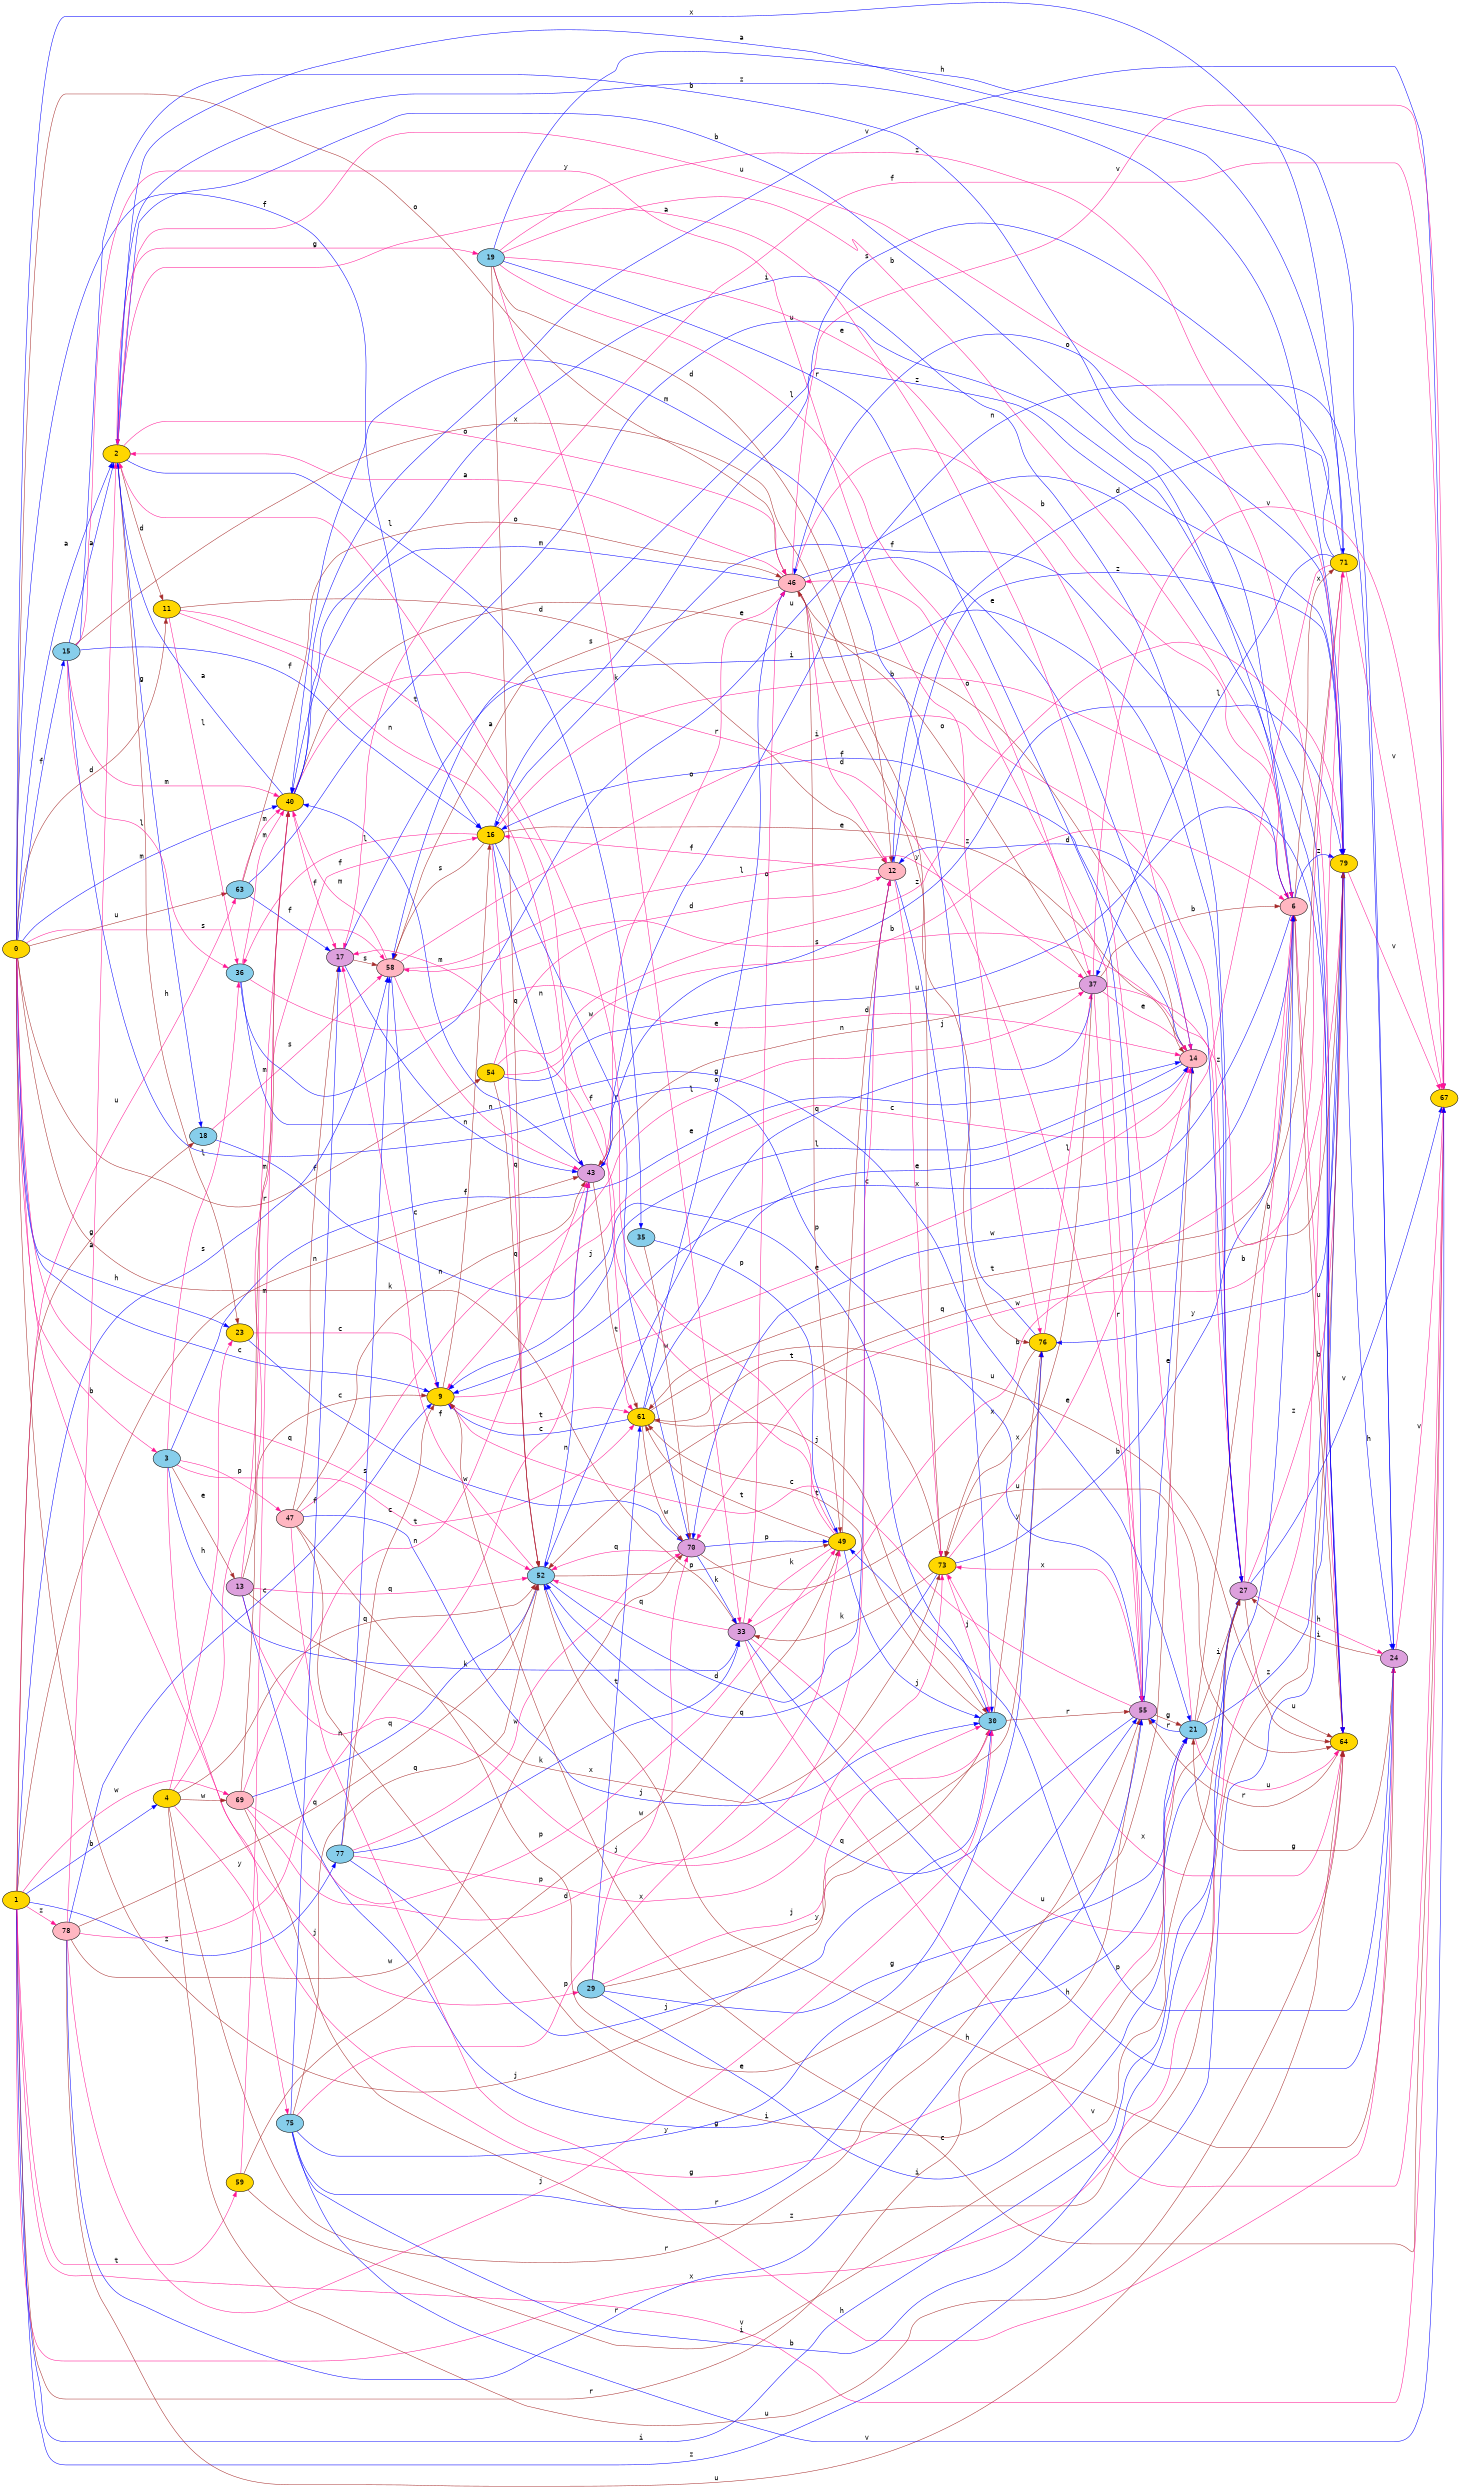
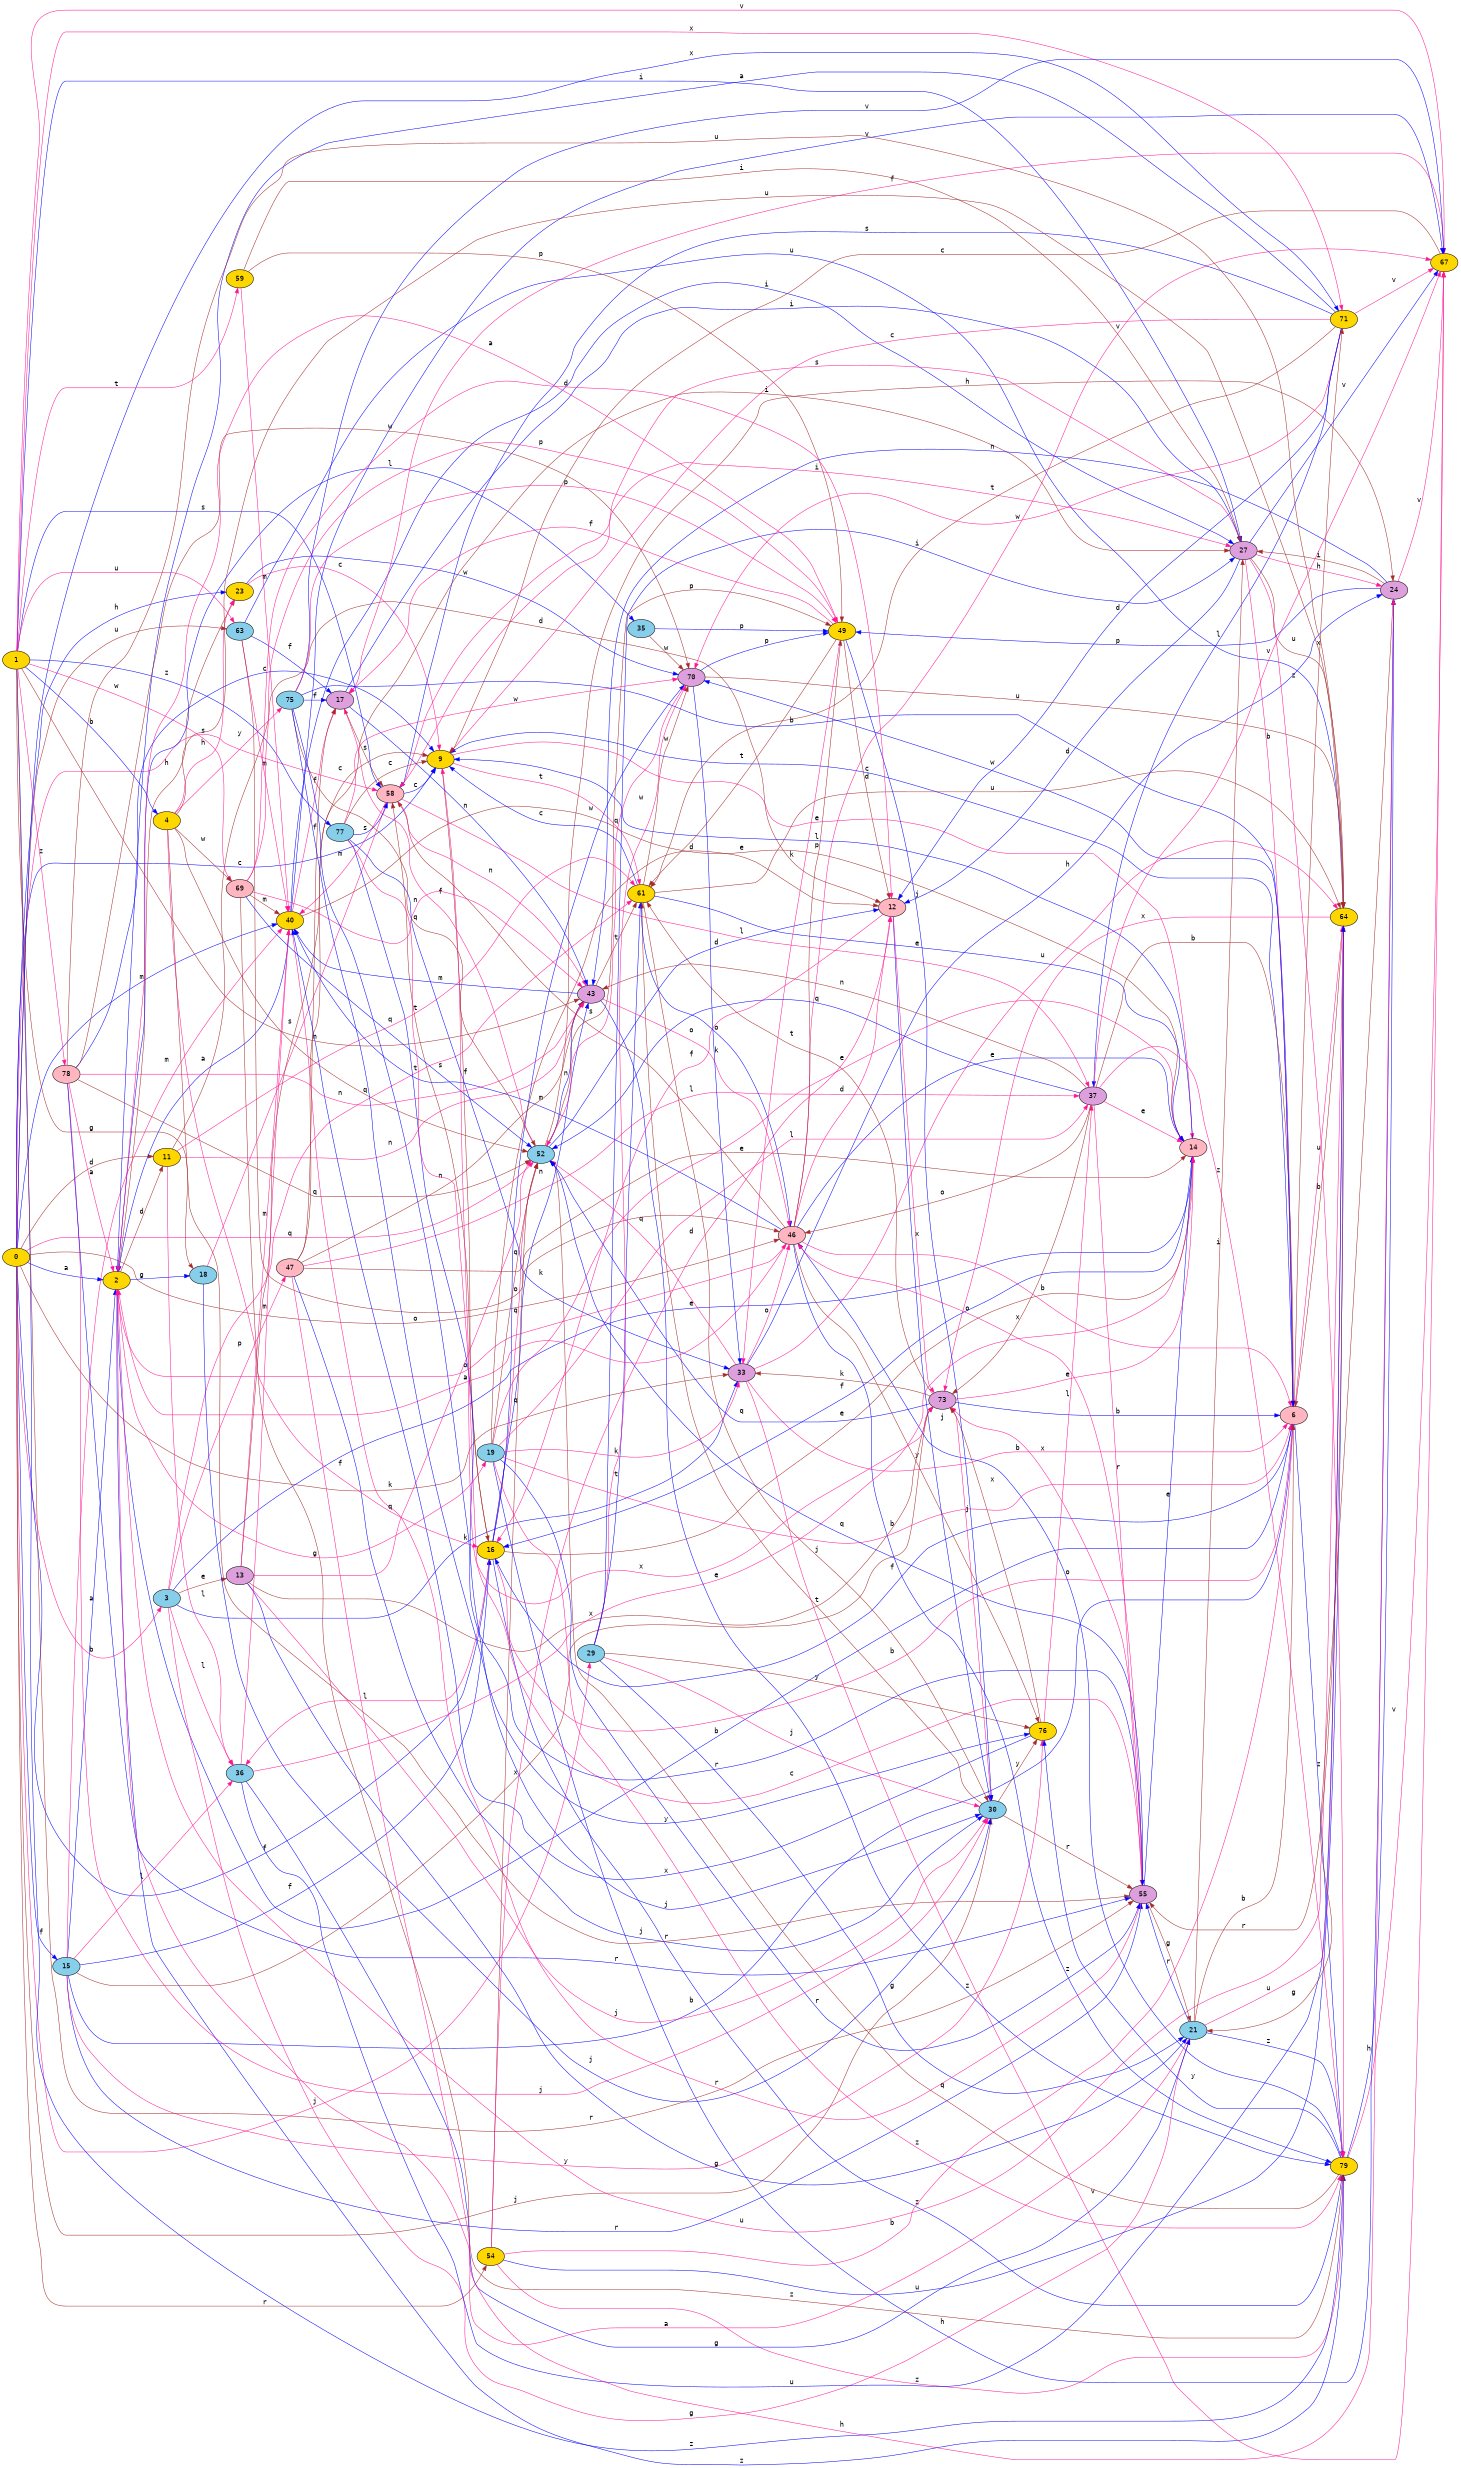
(666, 399) -> (666, 1871)
(1125, 574) -> (1006, 1751)
(942, 1566) -> (942, 1400)
